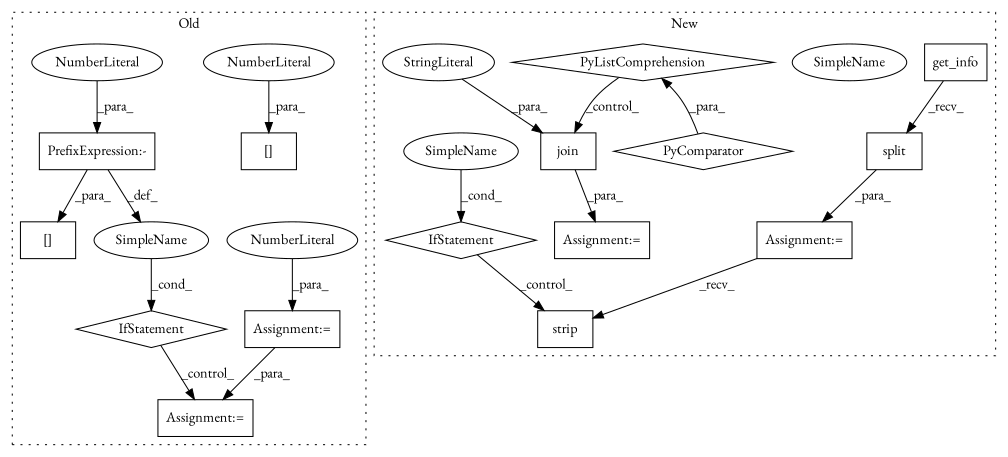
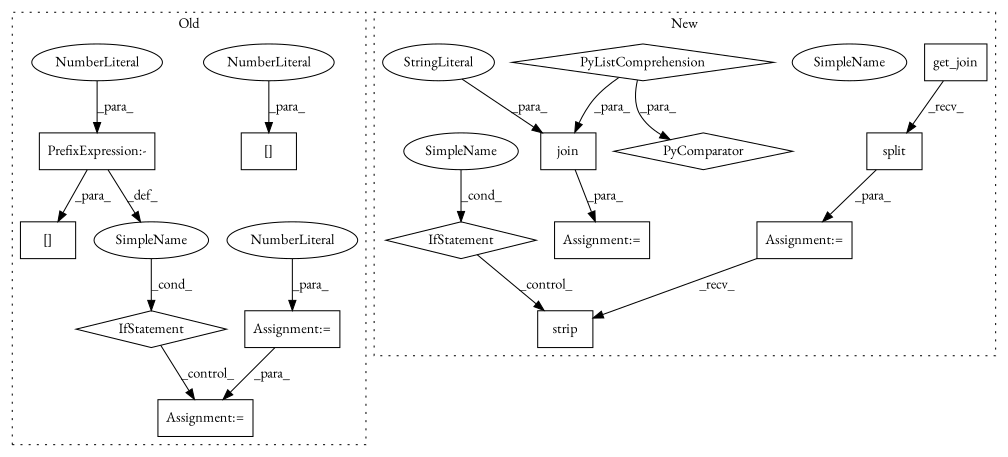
(956, 62) -> (956, 62)
(612, 107) -> (612, 107)
(686, 108) -> (639, 112)
